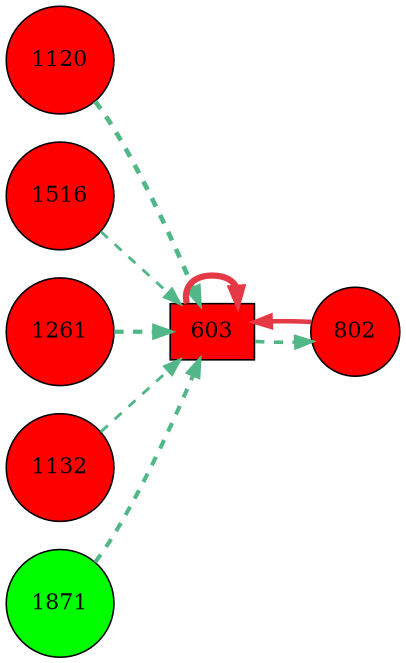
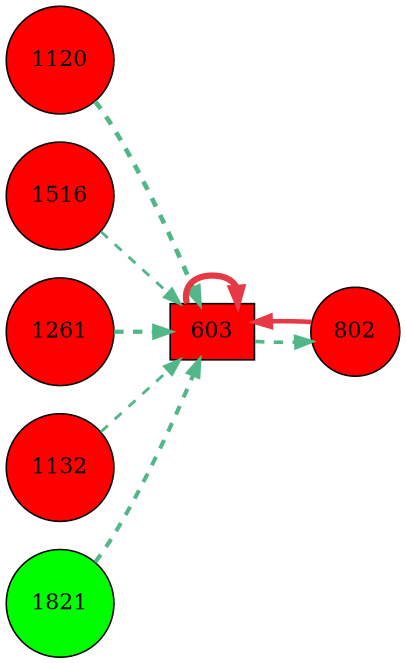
(60, 603) -> (60, 603)
